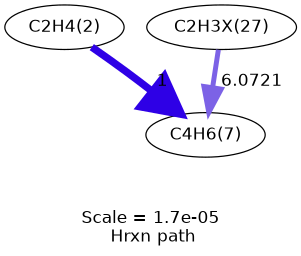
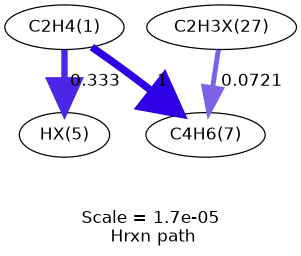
(64, 27) -> (64, 27)
(249, 81) -> (249, 81)
none -> (64, 135)
